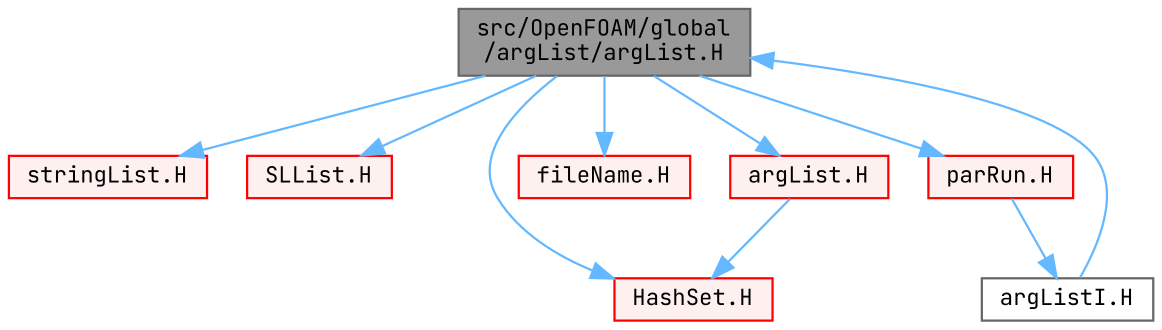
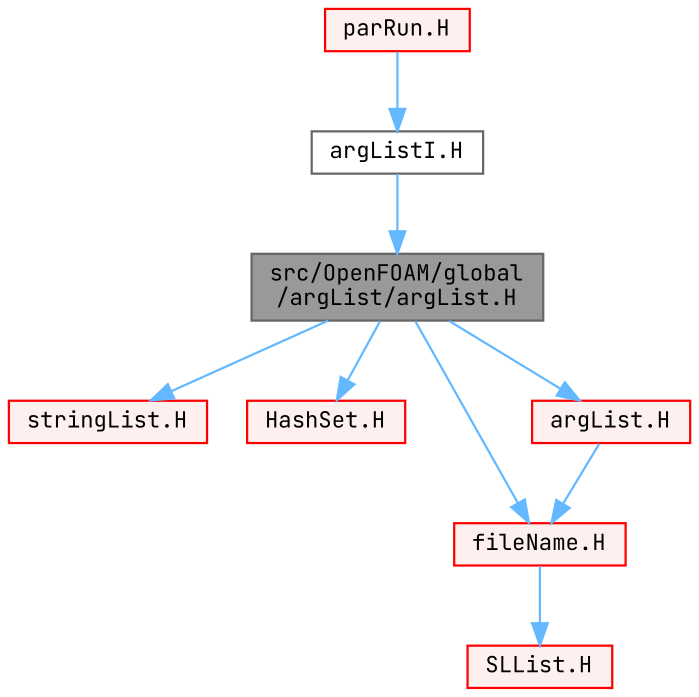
(459, 111) -> (540, 595)
(810, 112) -> none
(759, 230) -> (581, 474)
